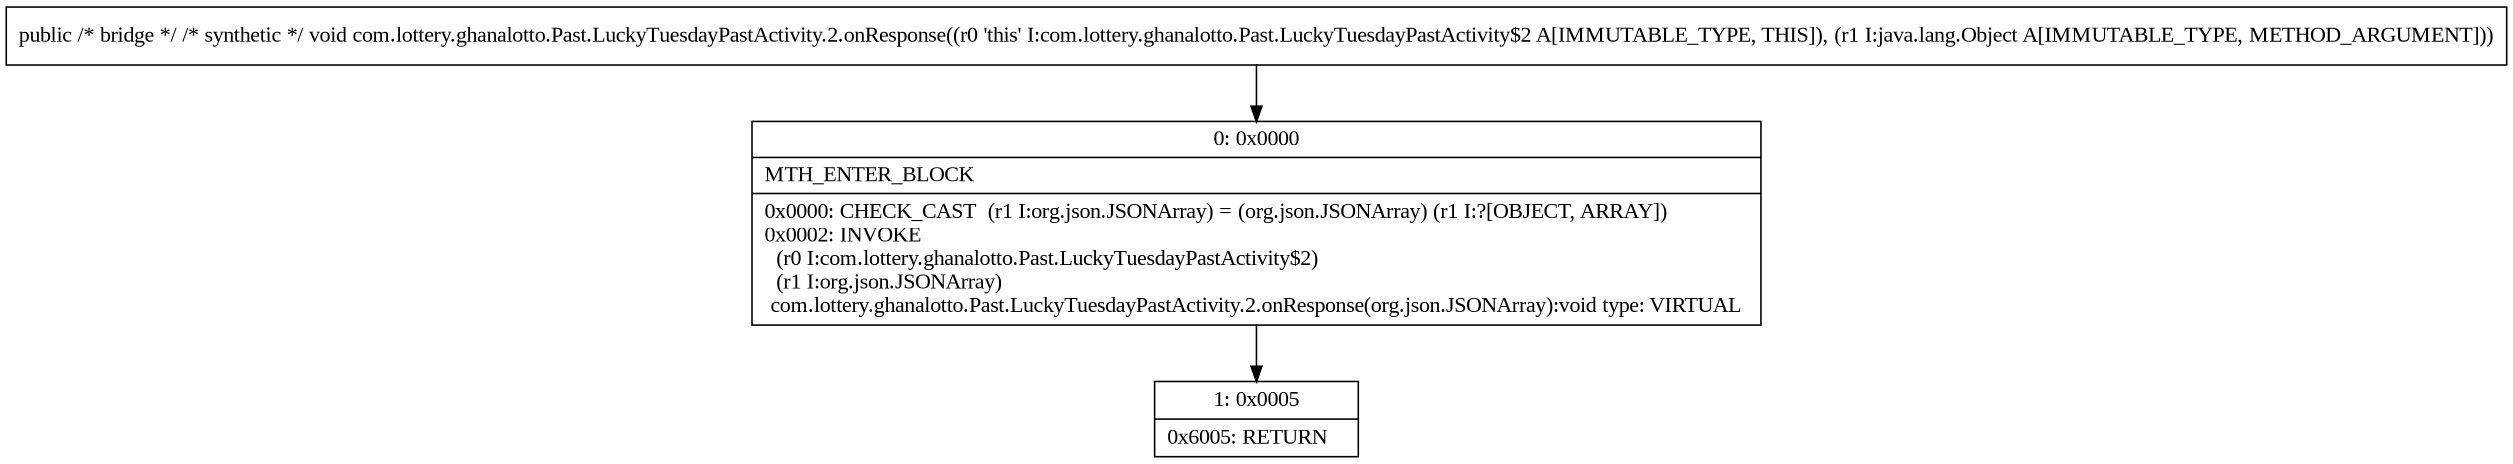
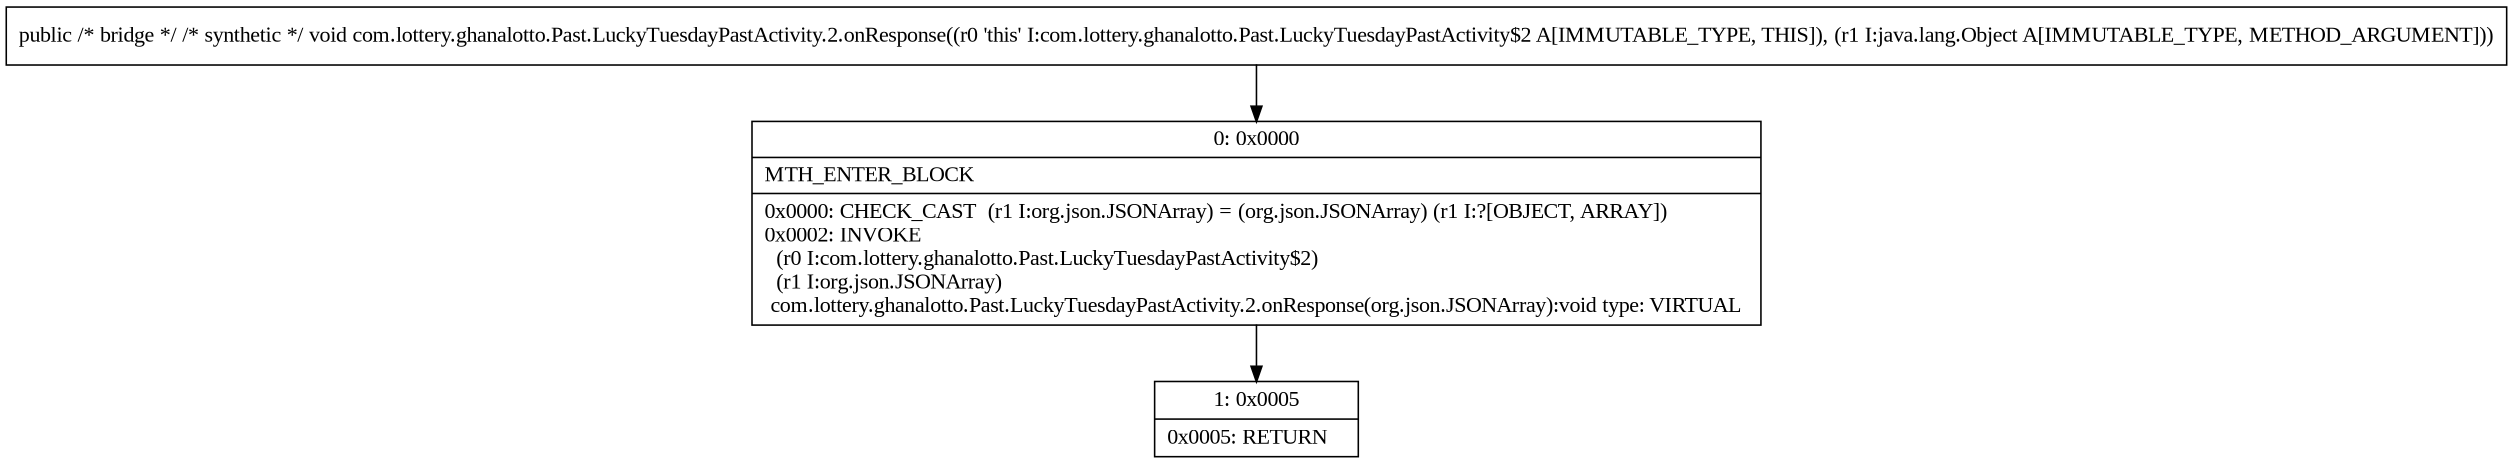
(1256, 437) -> (1256, 437)
